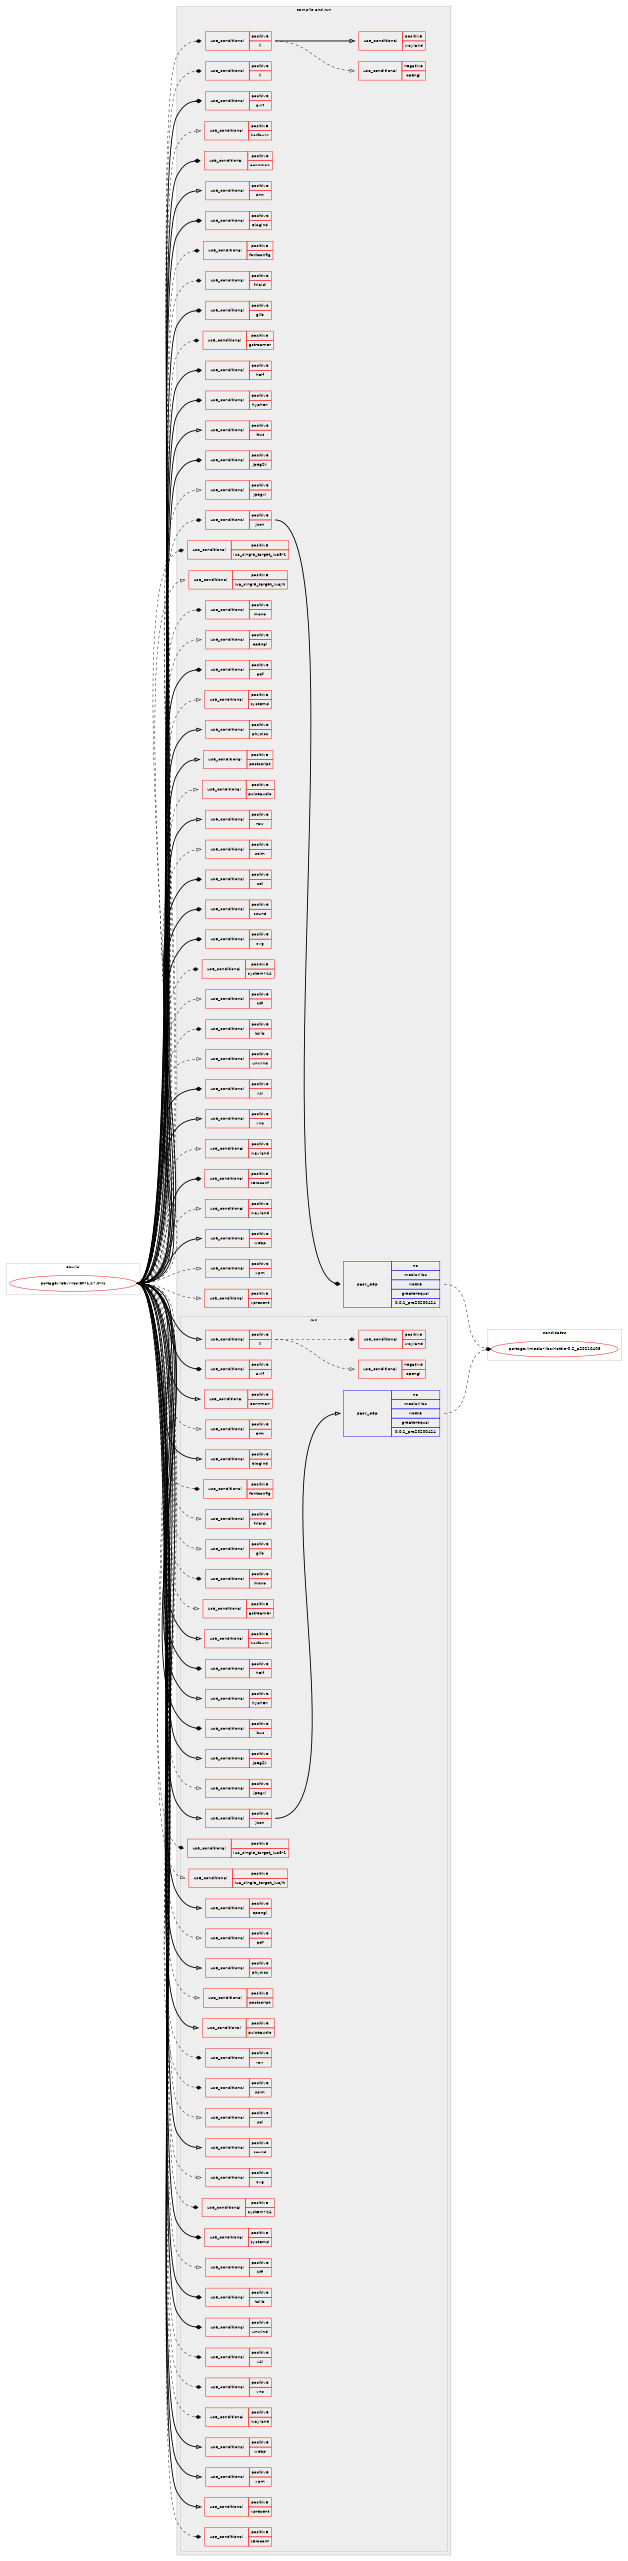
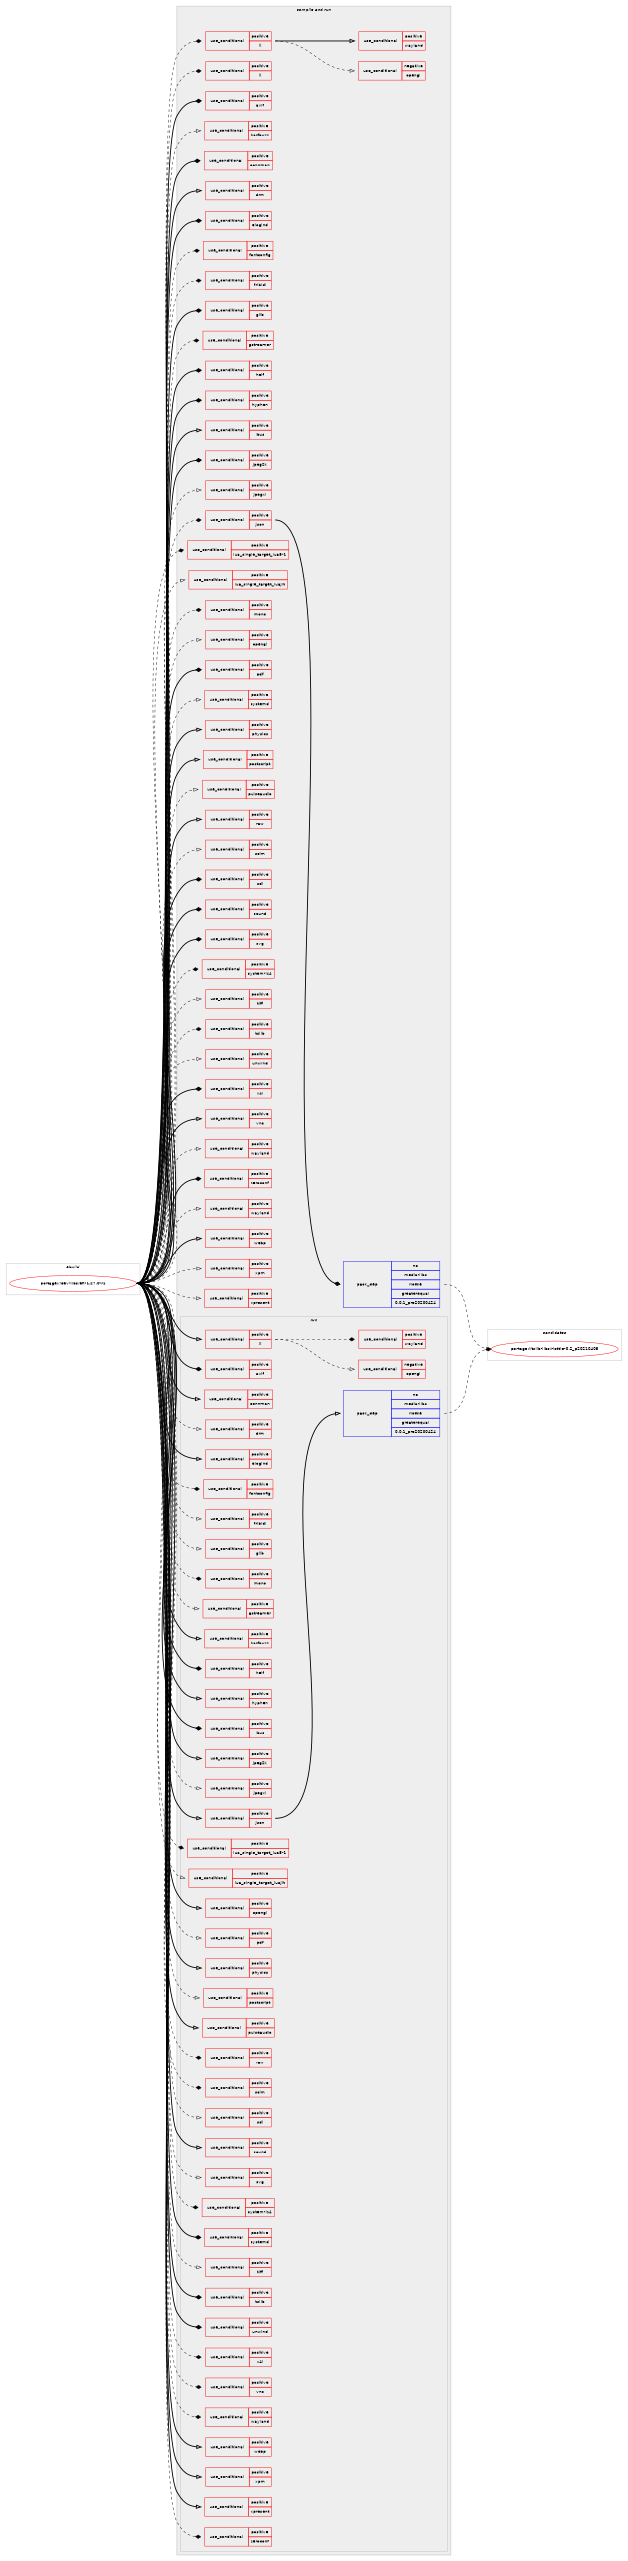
(555, 1349) -> (555, 1349)
